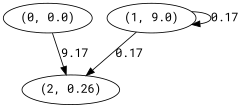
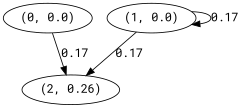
(152, 18) -> (152, 18)
(75, 54) -> (75, 54)
